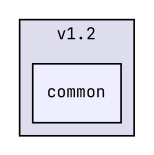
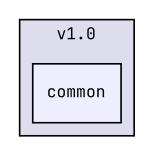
(77, 35) -> (77, 35)
